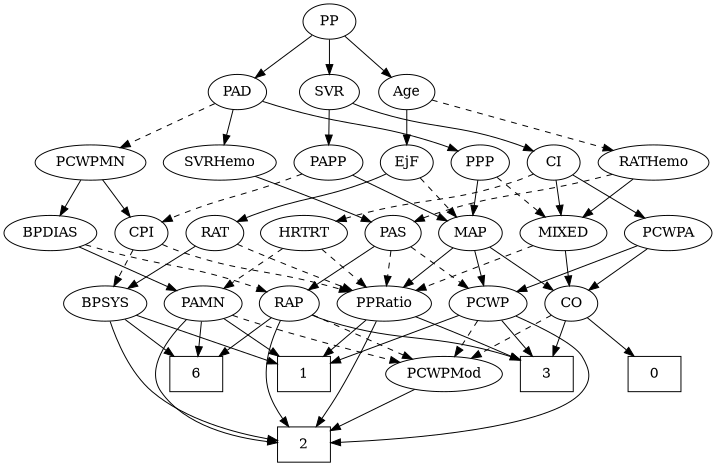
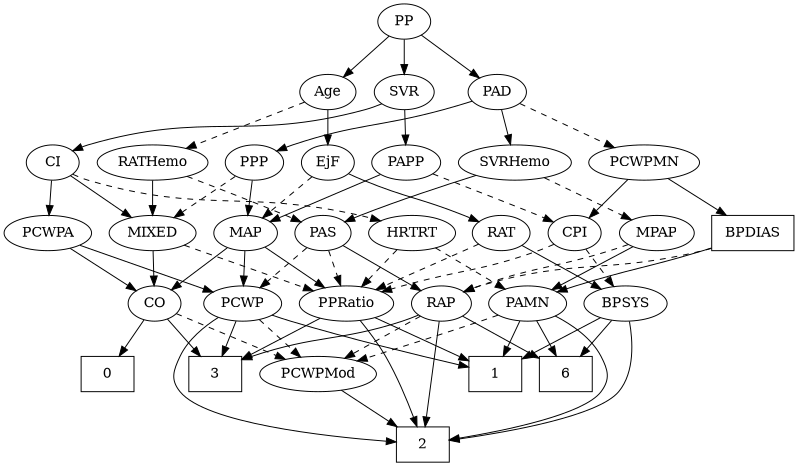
(50, 233) -> (753, 233)
none -> (657, 233)
